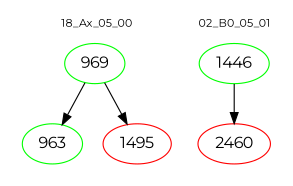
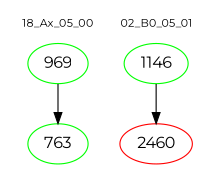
(234, 64) -> (156, 64)
(52, 144) -> (58, 144)
(137, 144) -> none
